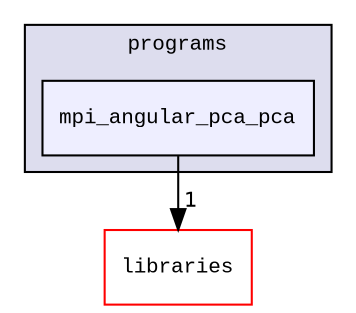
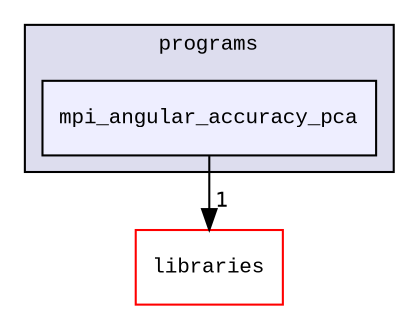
(178, 118) -> (209, 118)
